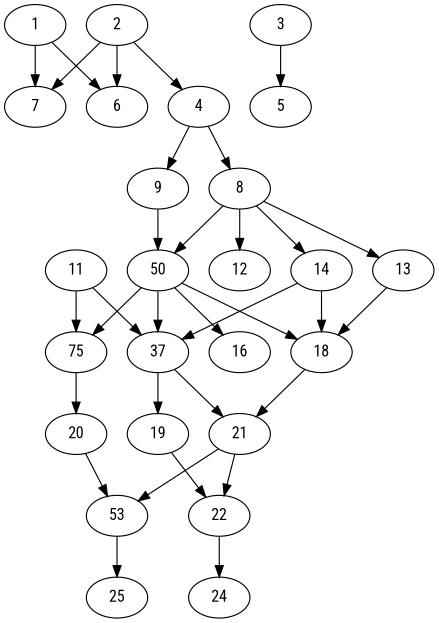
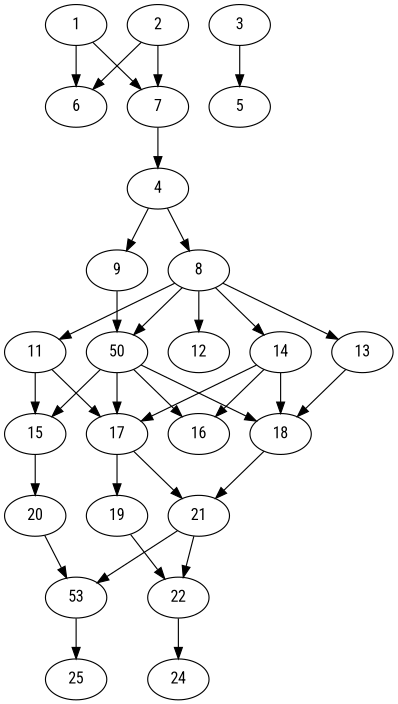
(154, 62) -> (158, 142)
none -> (125, 307)
(76, 352) -> (35, 434)
(158, 352) -> (117, 434)
none -> (244, 389)
